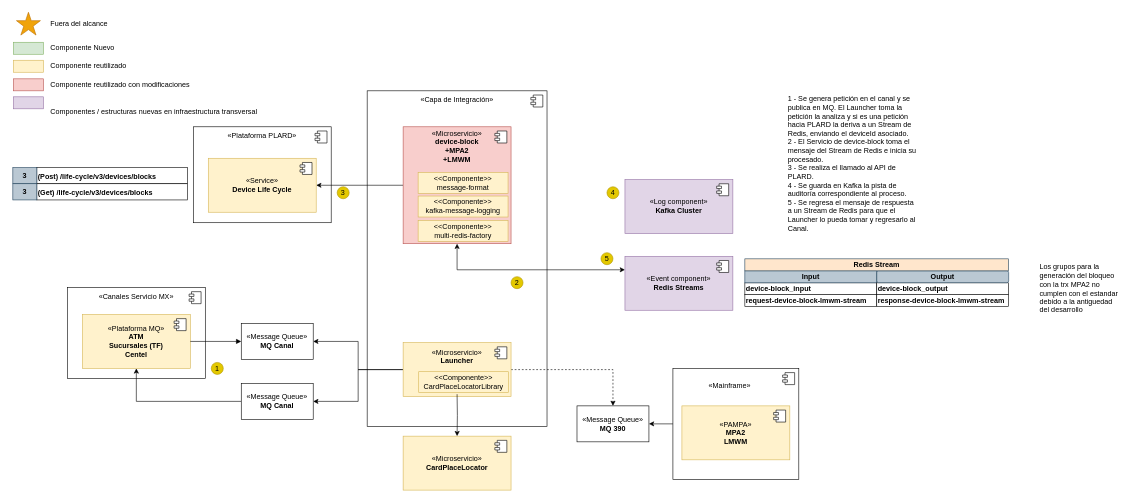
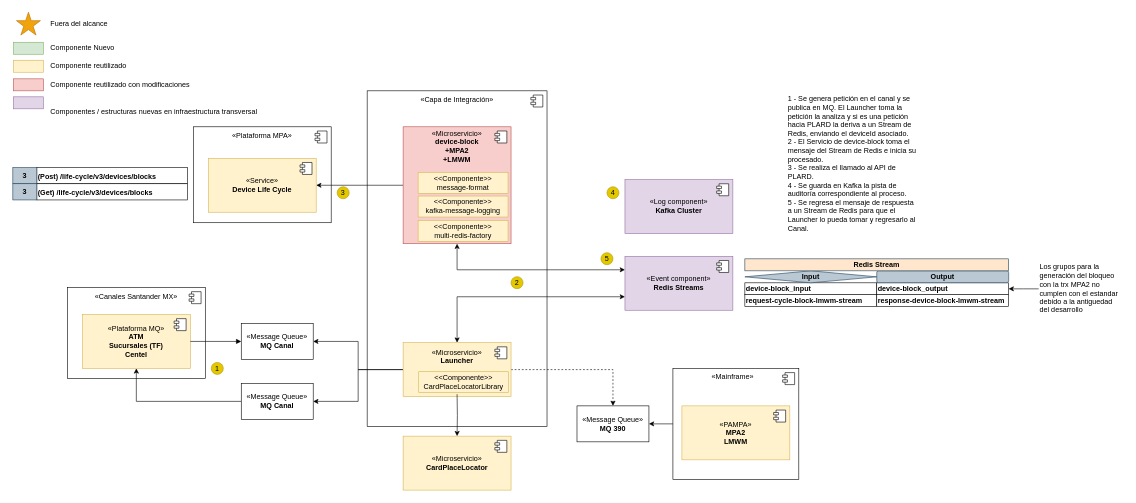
(262, 136) -> (262, 136)
(811, 277) -> (811, 277)
none -> (1014, 289)
(136, 297) -> (136, 297)
(803, 301) -> (801, 301)
none -> (457, 338)
(730, 387) -> (733, 378)
